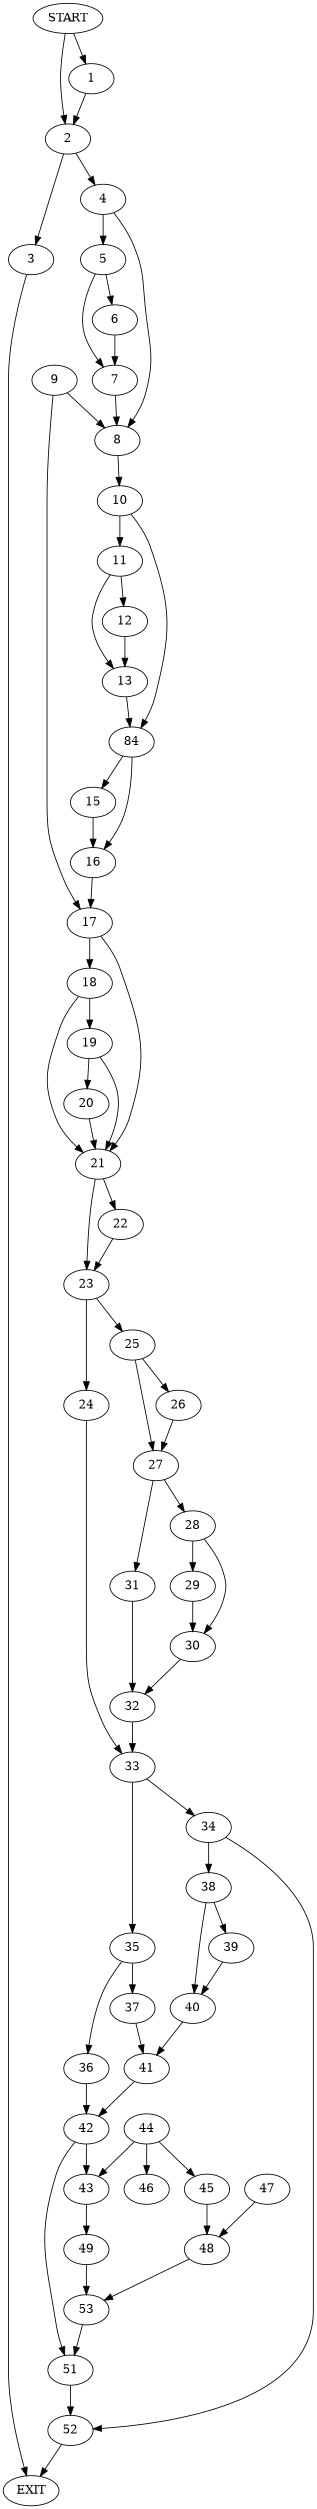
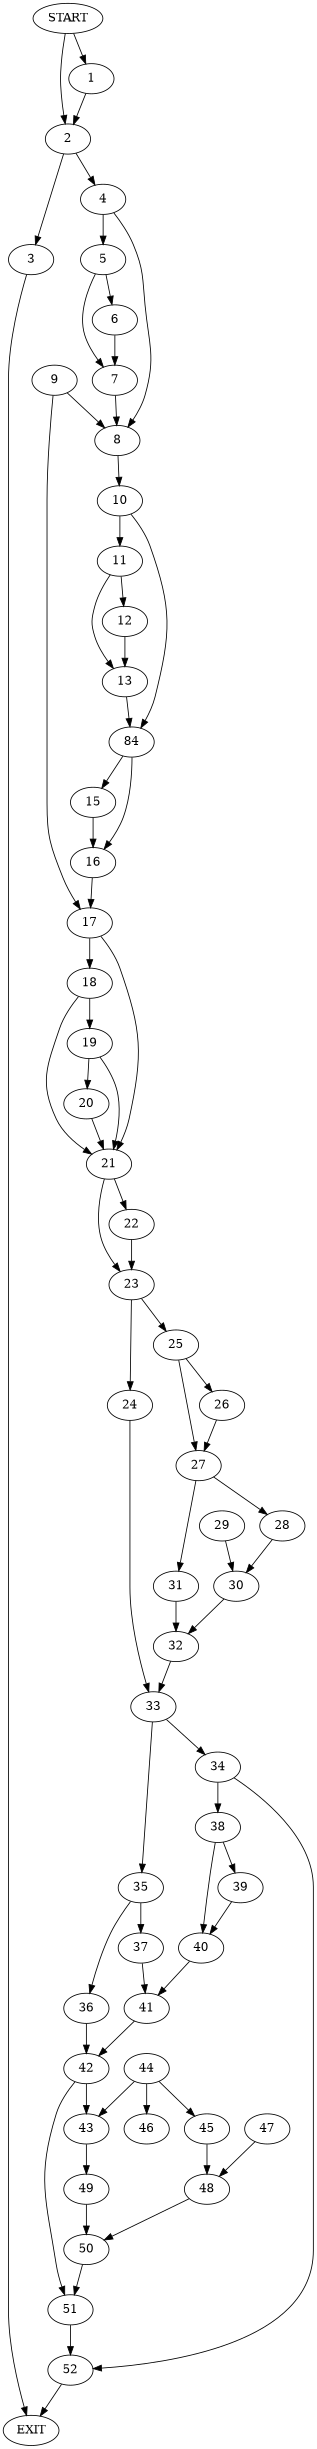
(193, 1552) -> none
(86, 2310) -> (86, 2250)
